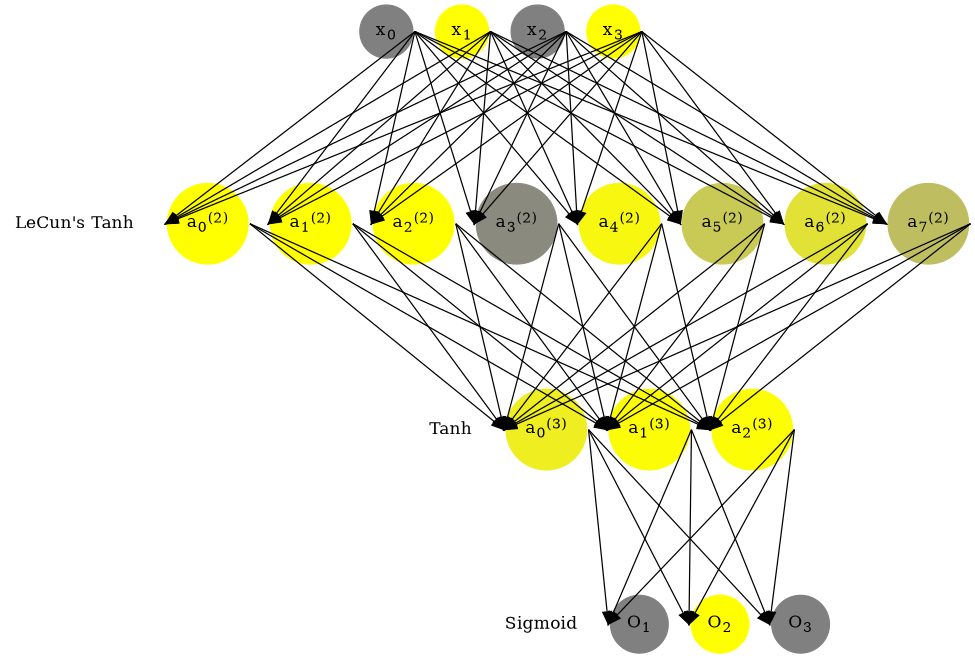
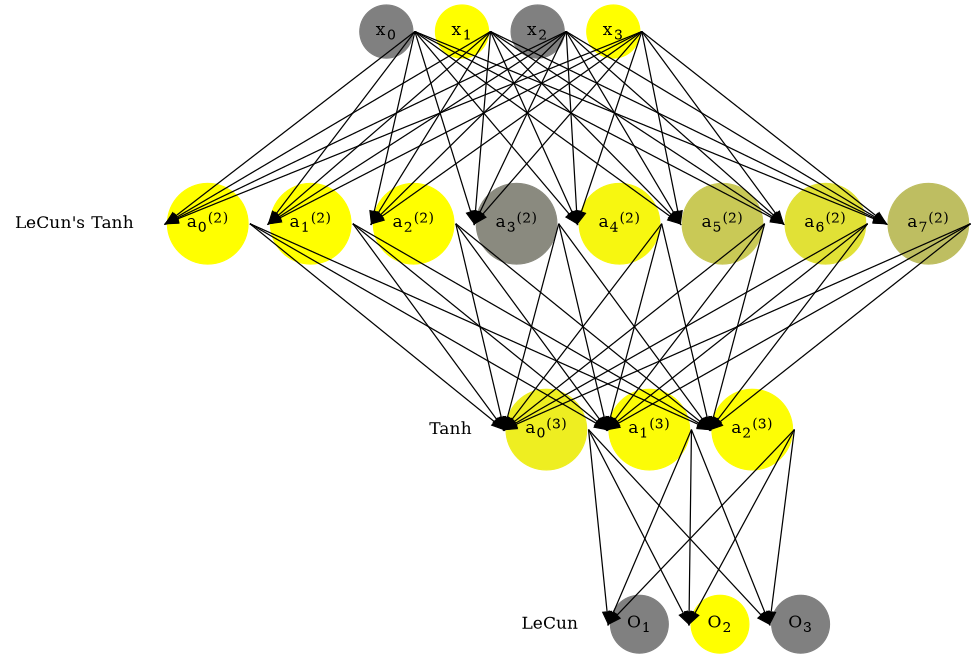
(541, 624) -> (550, 624)
